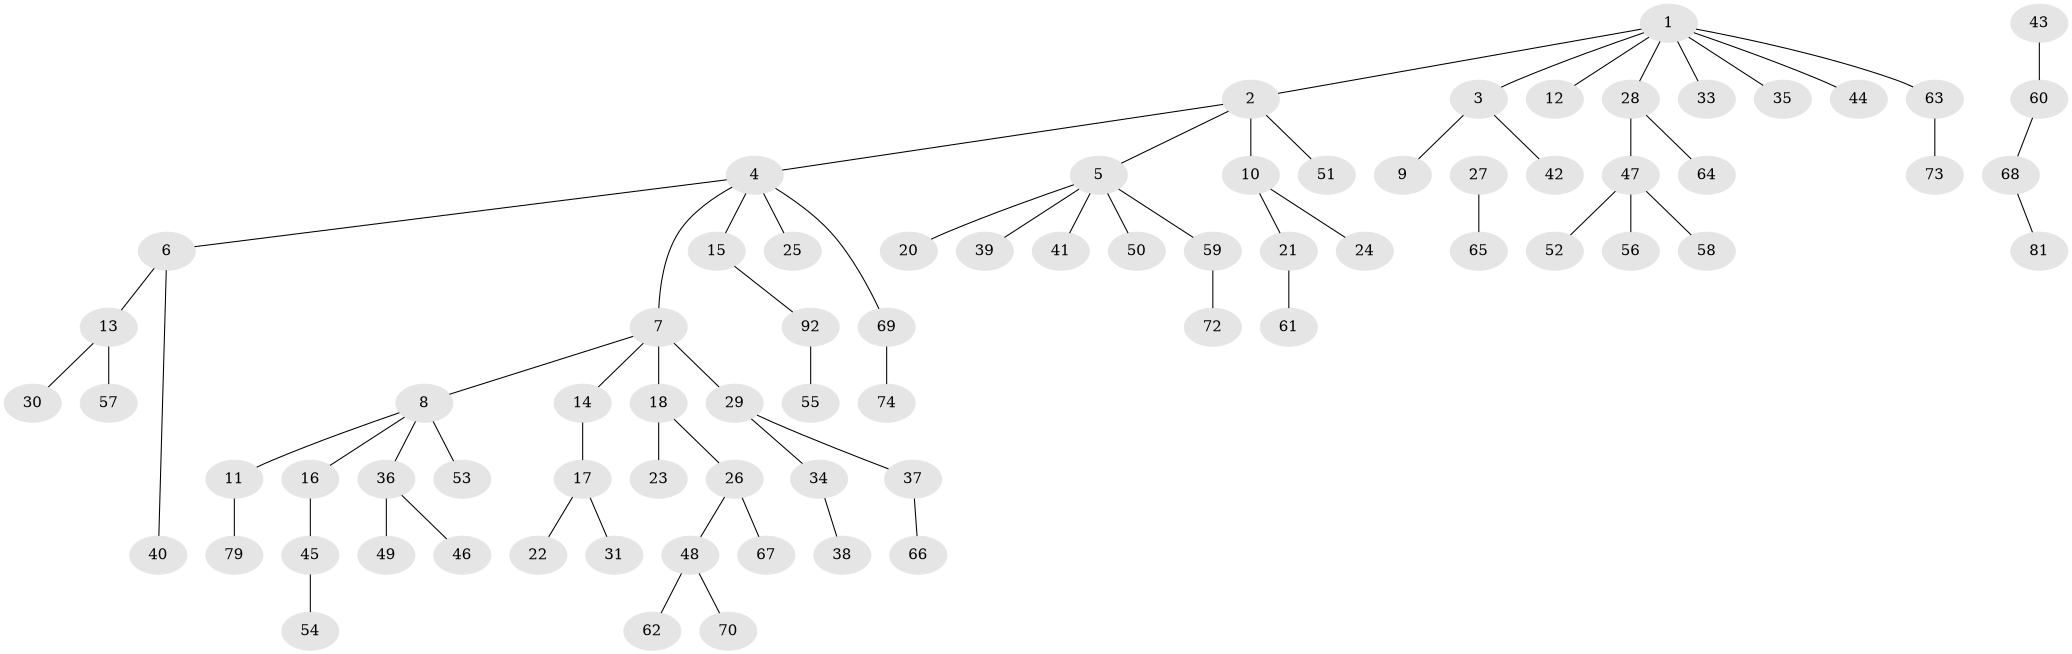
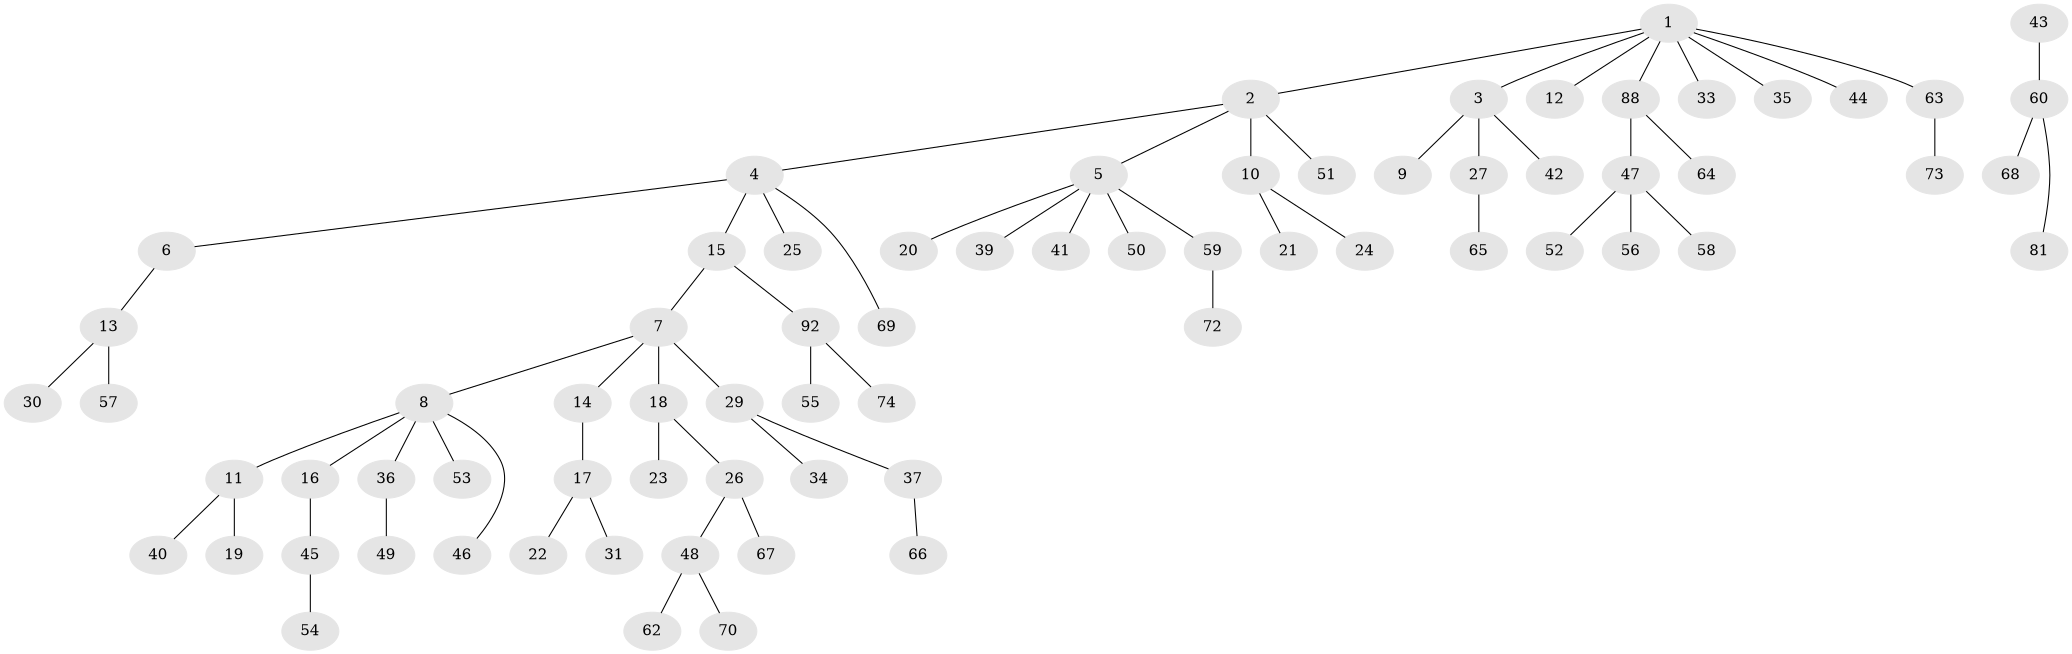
(1631, 99) -> (1631, 99)
none -> (1479, 137)
(2025, 213) -> (2050, 175)
(677, 236) -> (688, 289)
(1289, 327) -> none
(887, 365) -> (849, 365)
(163, 403) -> (196, 517)
(424, 517) -> (503, 467)
(234, 555) -> (234, 555)
(842, 555) -> none
